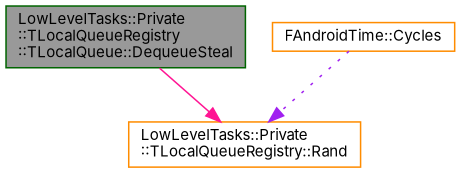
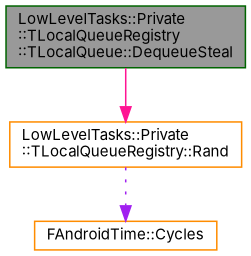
(315, 81) -> (126, 186)
